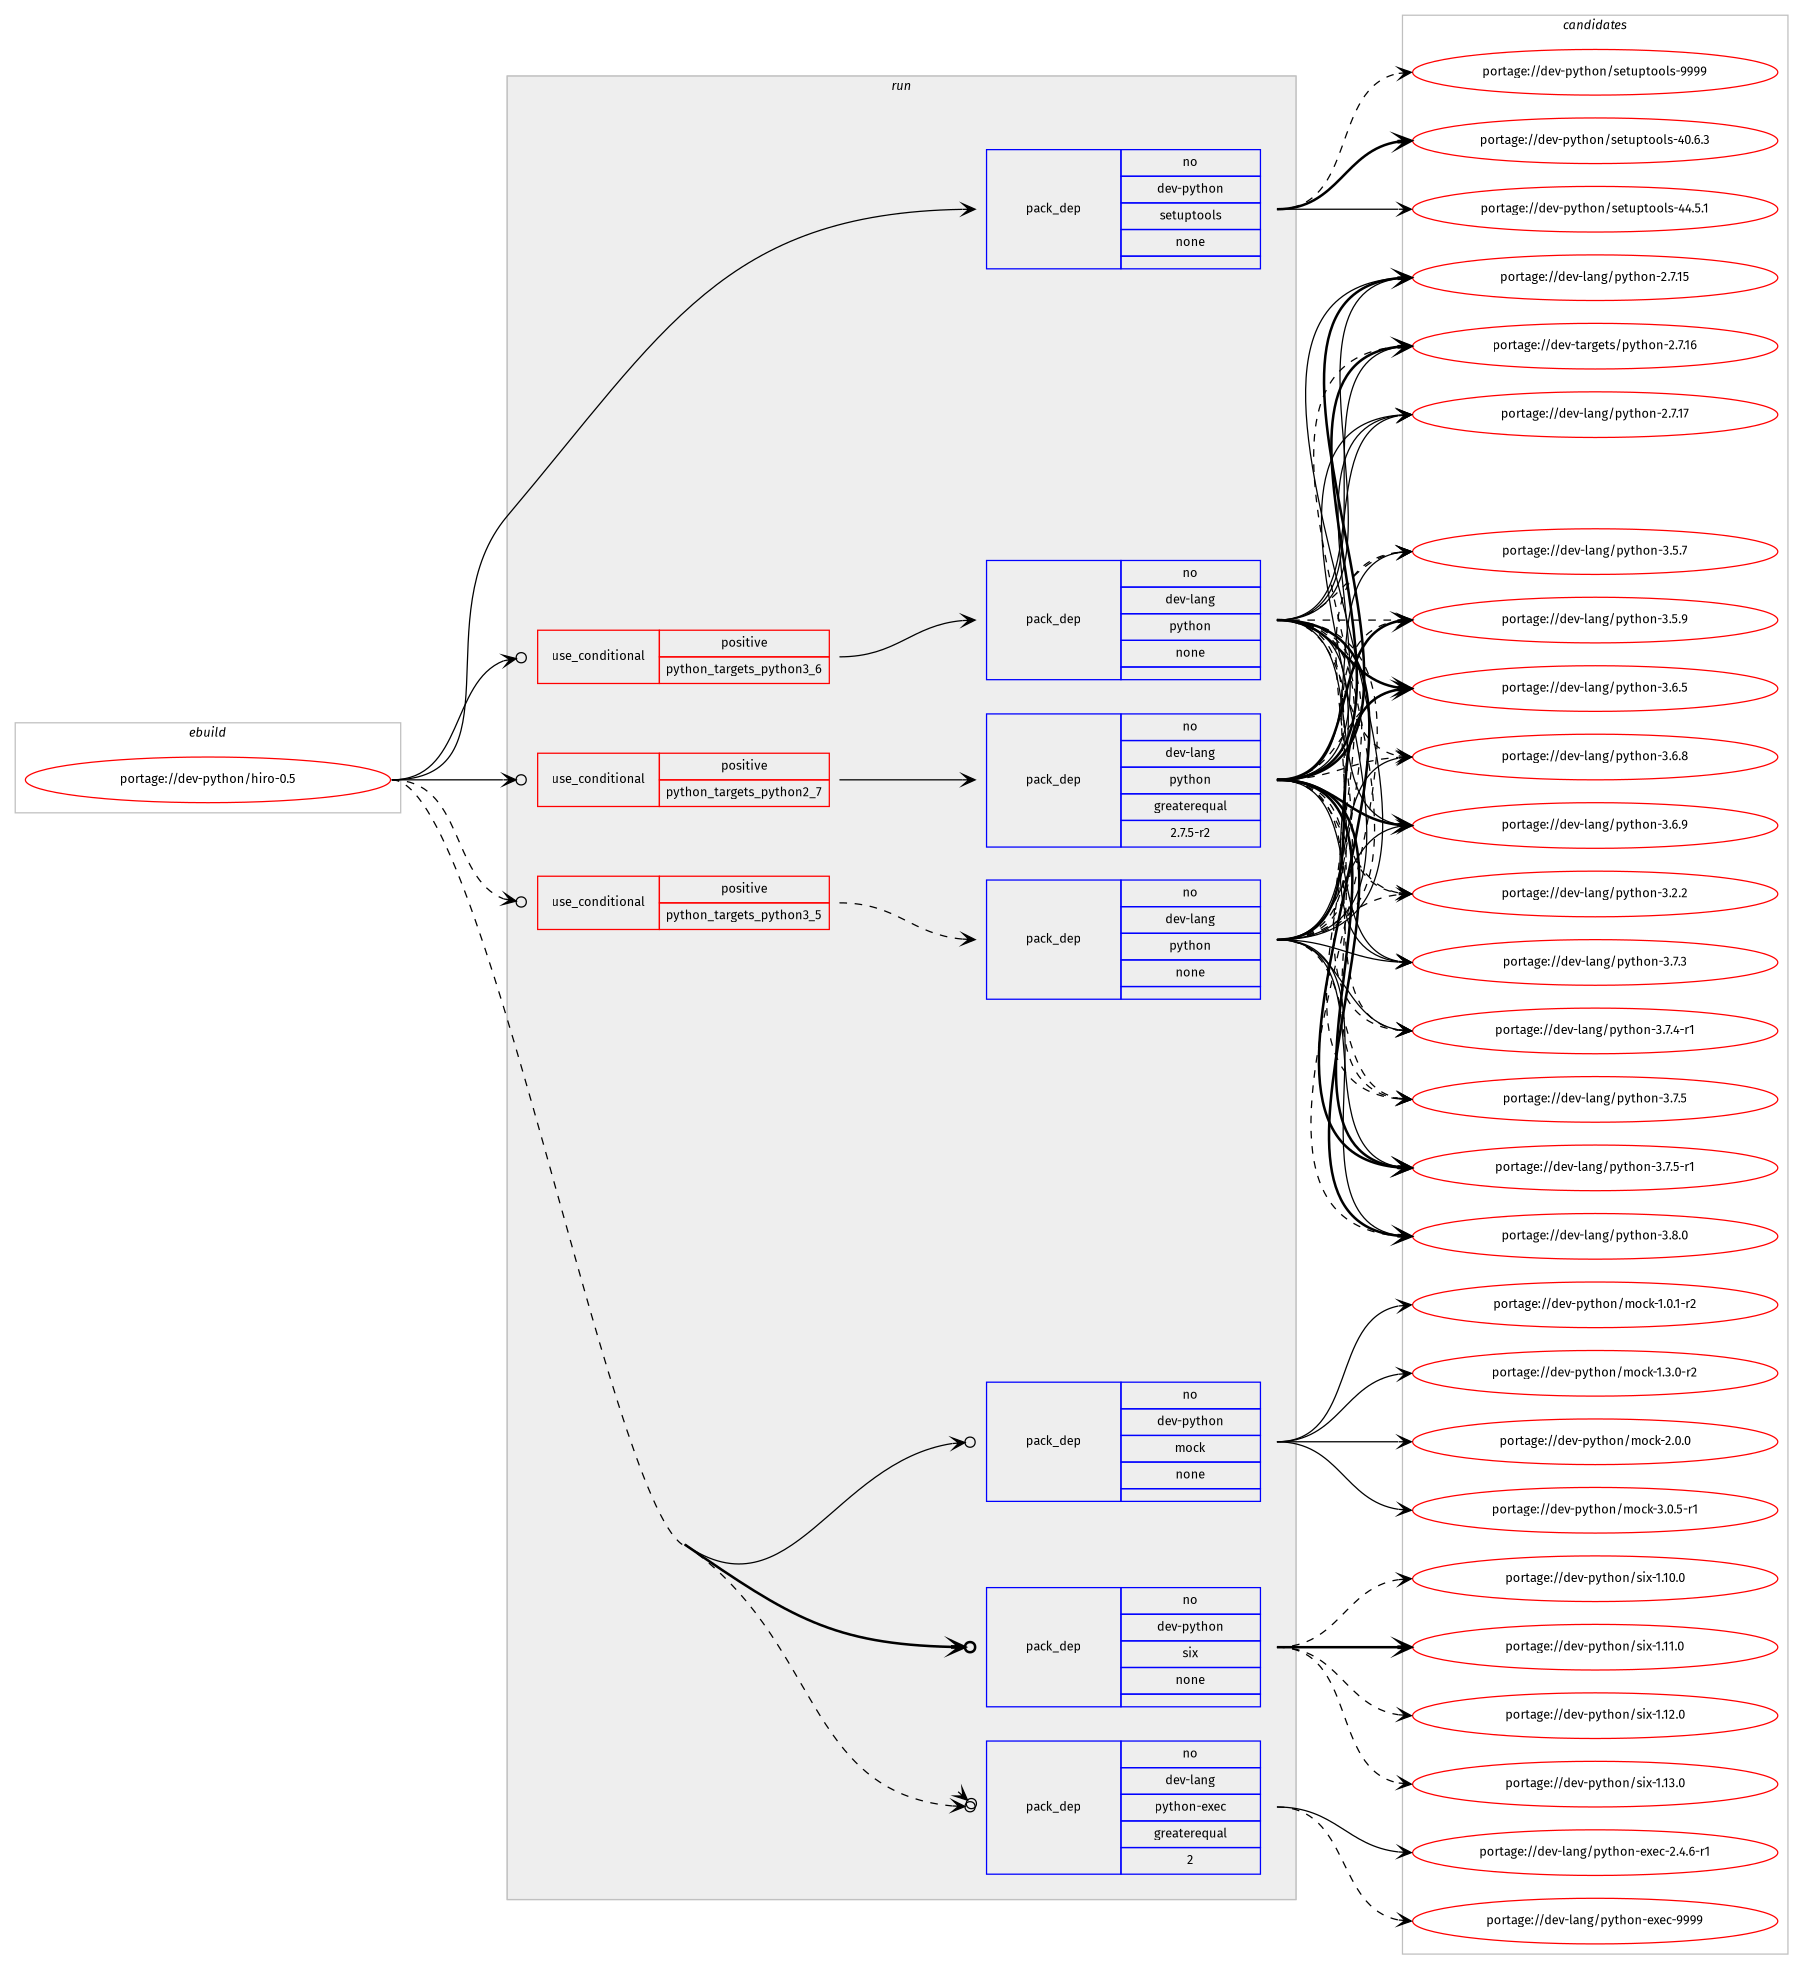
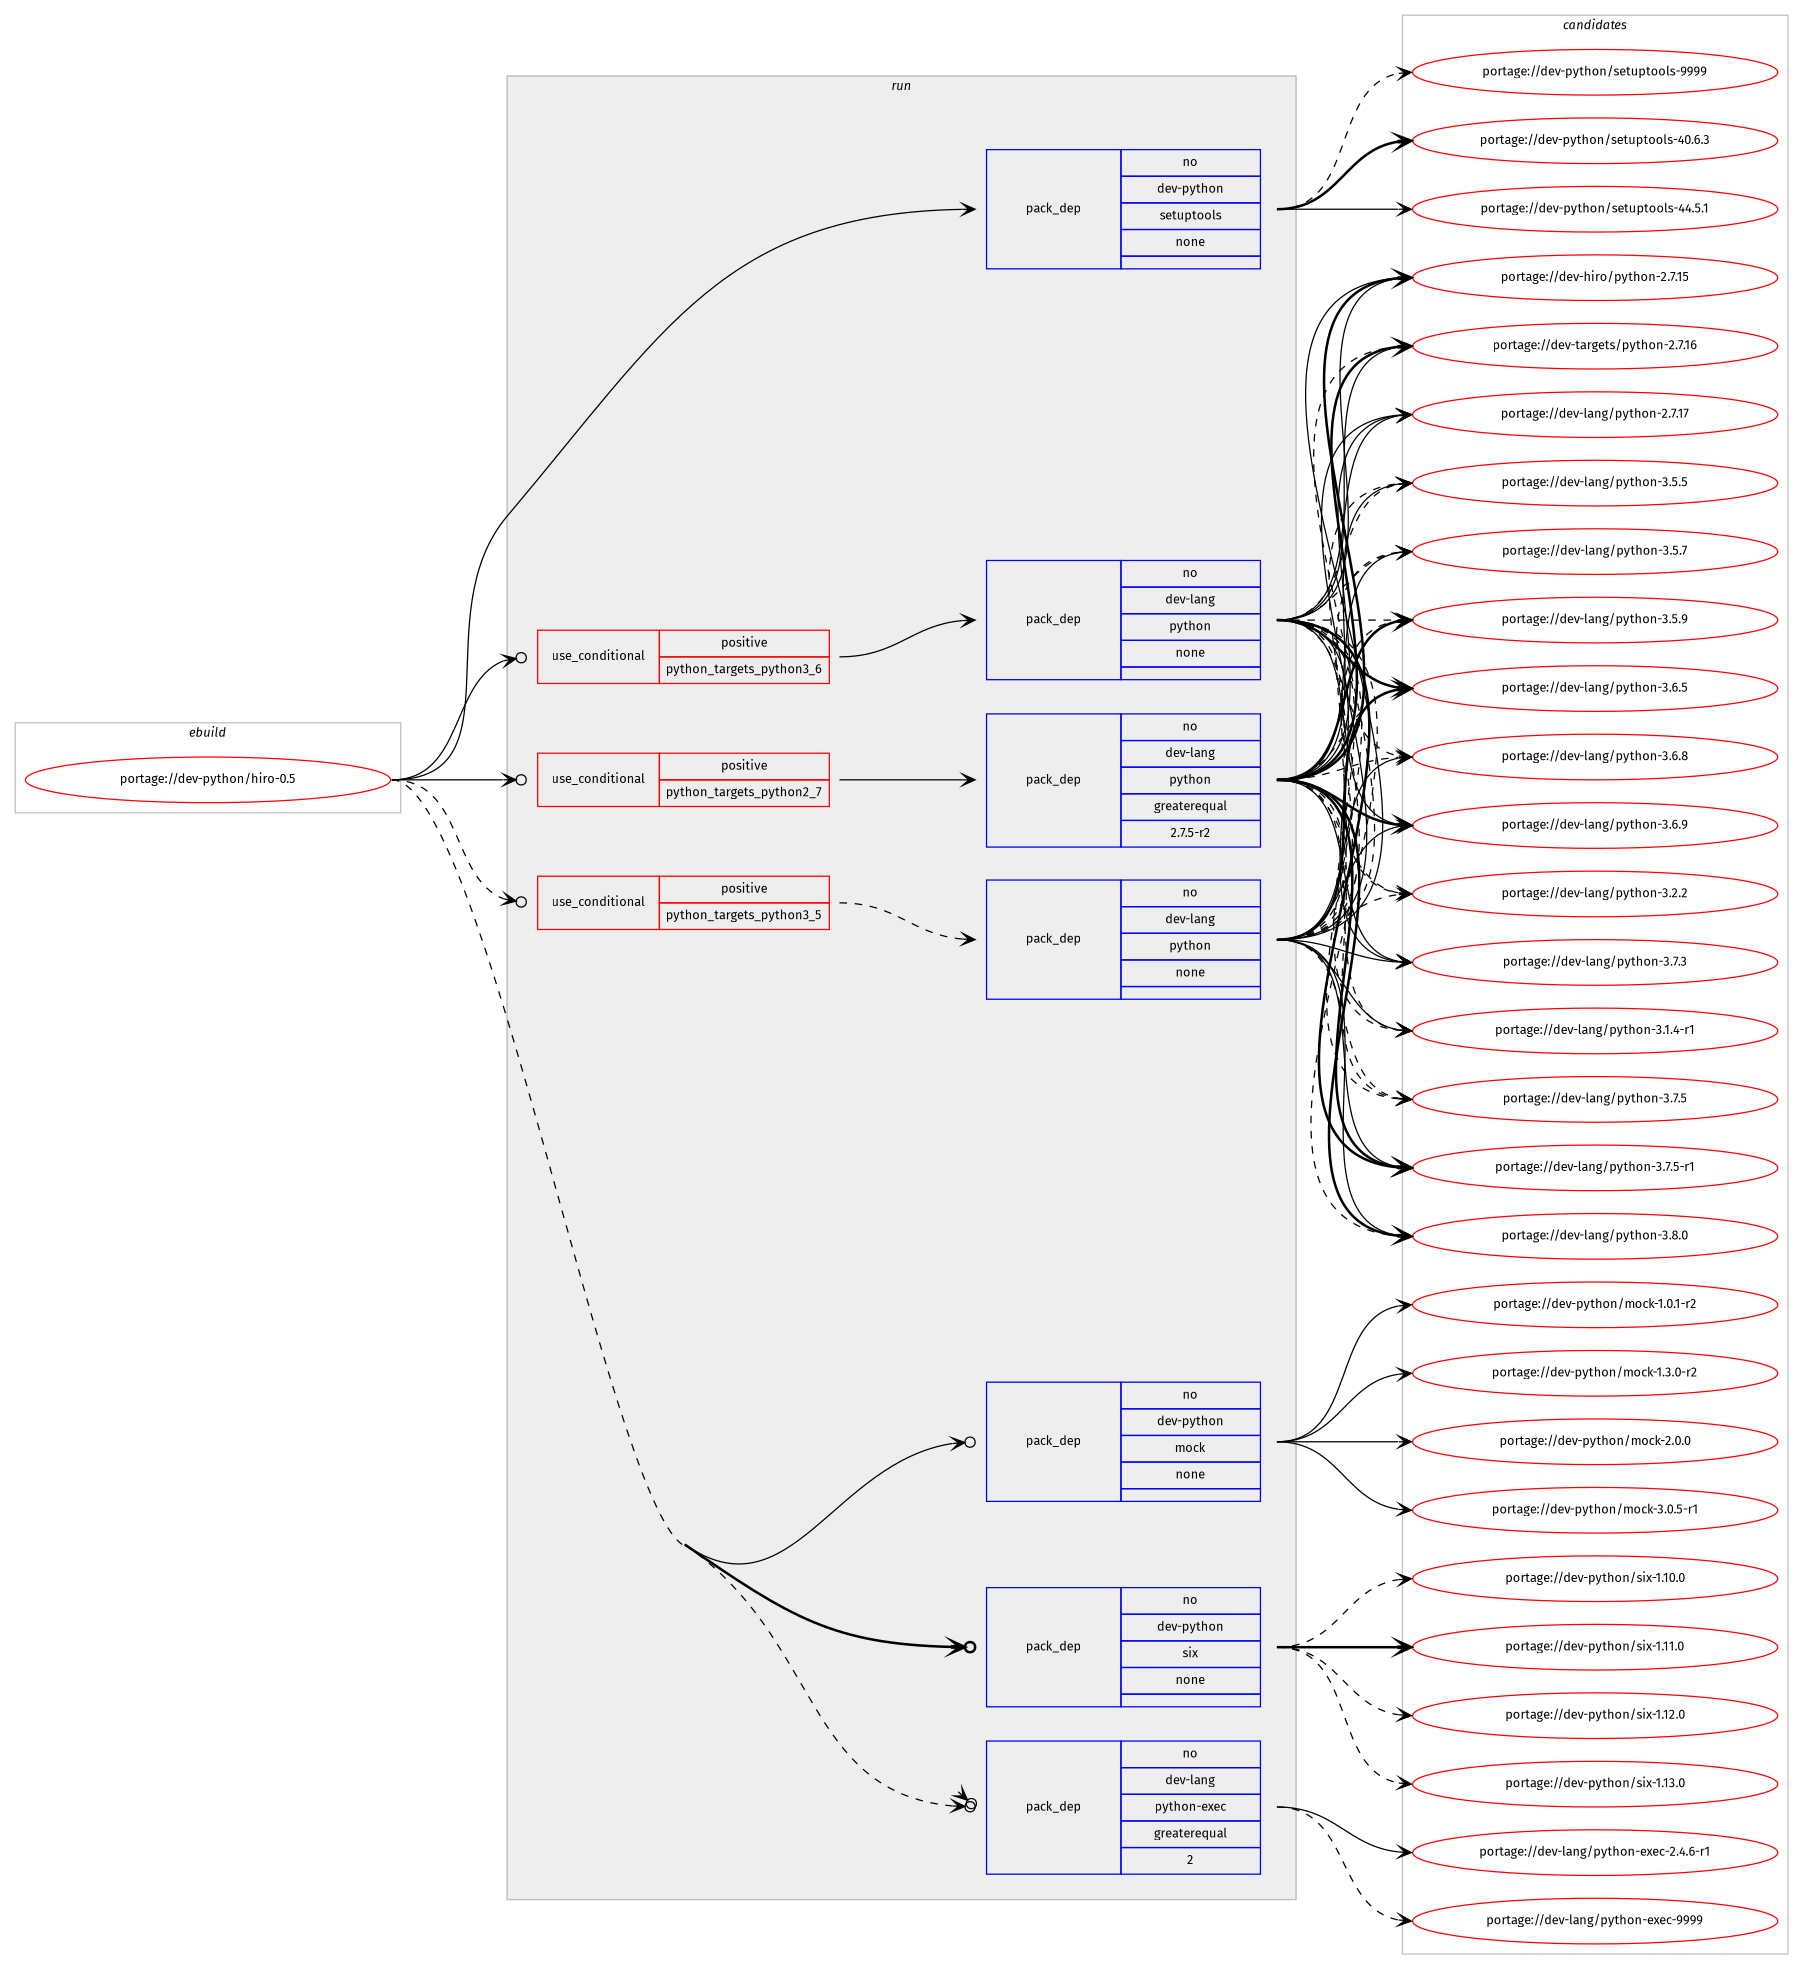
(1595, 278) -> (1595, 278)
none -> (1595, 483)
(1595, 1031) -> (1595, 1031)
